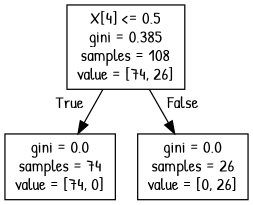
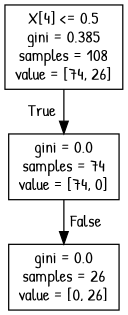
(159, 106) -> (64, 216)
